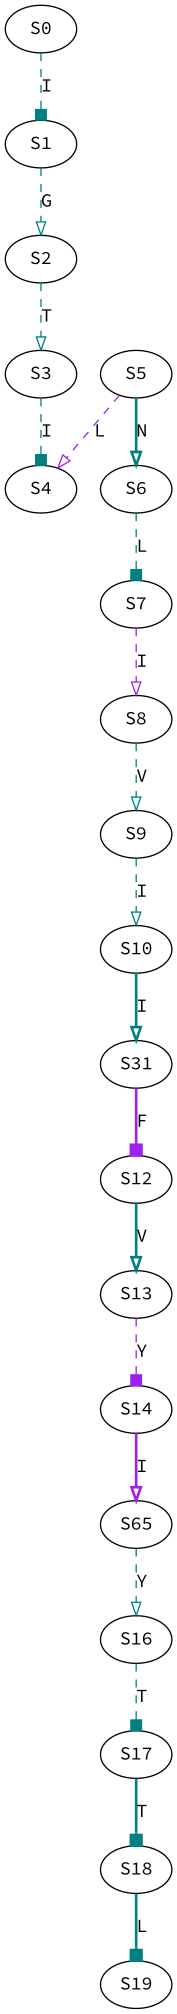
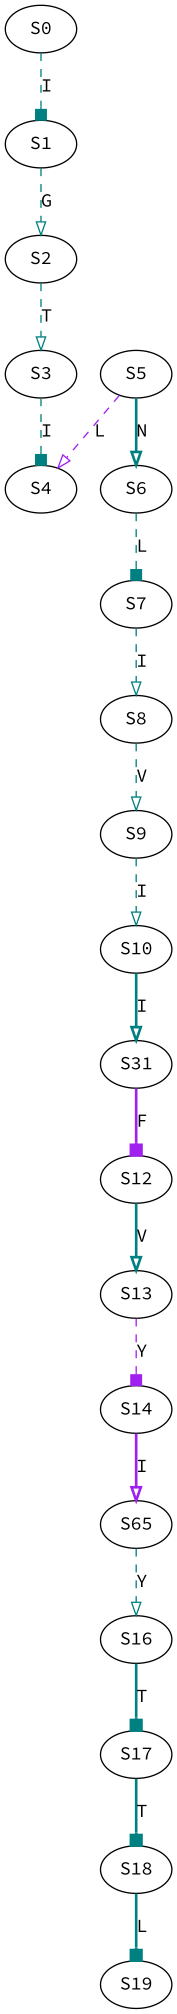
(136, 655) -> (136, 655)
(136, 1690) -> (136, 1690)
